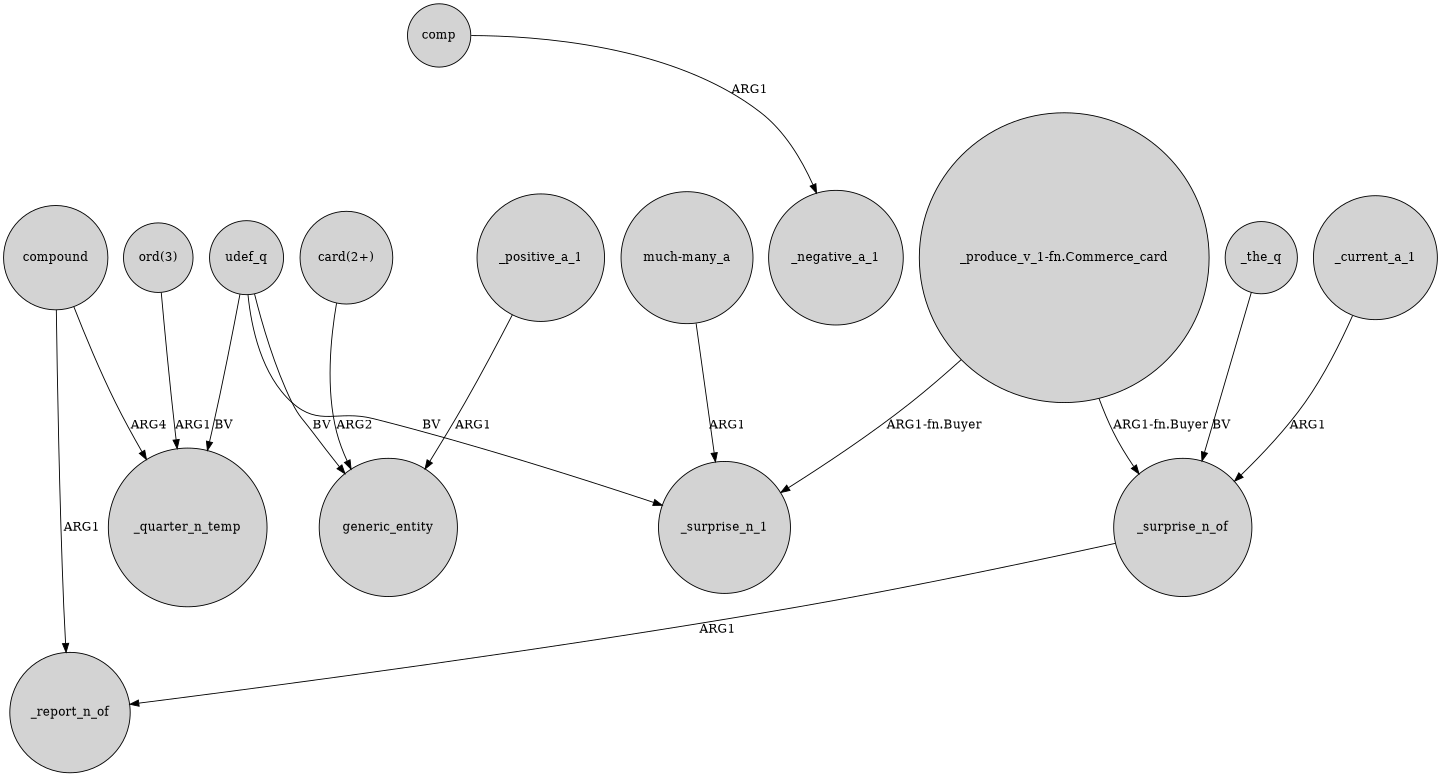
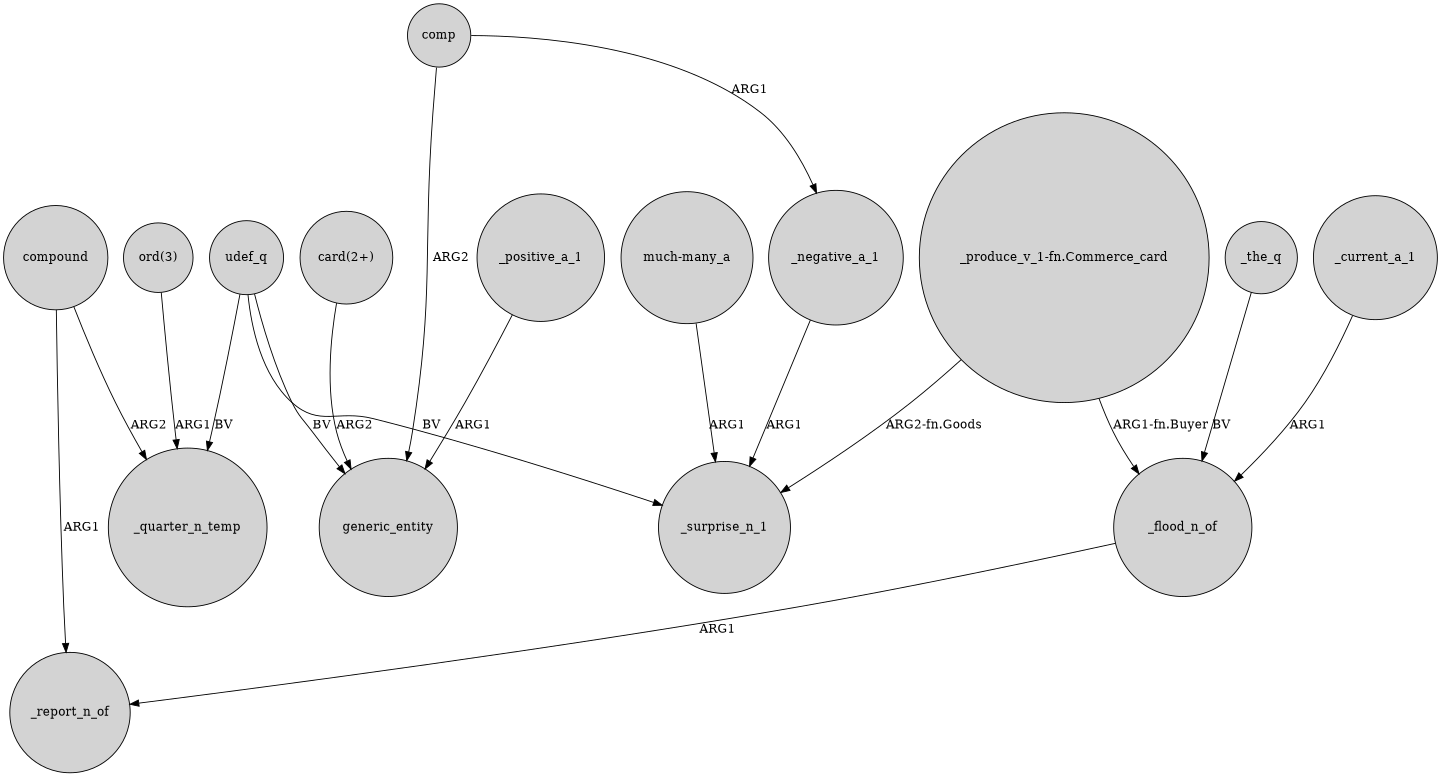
none -> (427, 260)
none -> (782, 389)
(149, 425) -> (149, 425)
(934, 425) -> (934, 425)
(1183, 527) -> (1183, 527)
